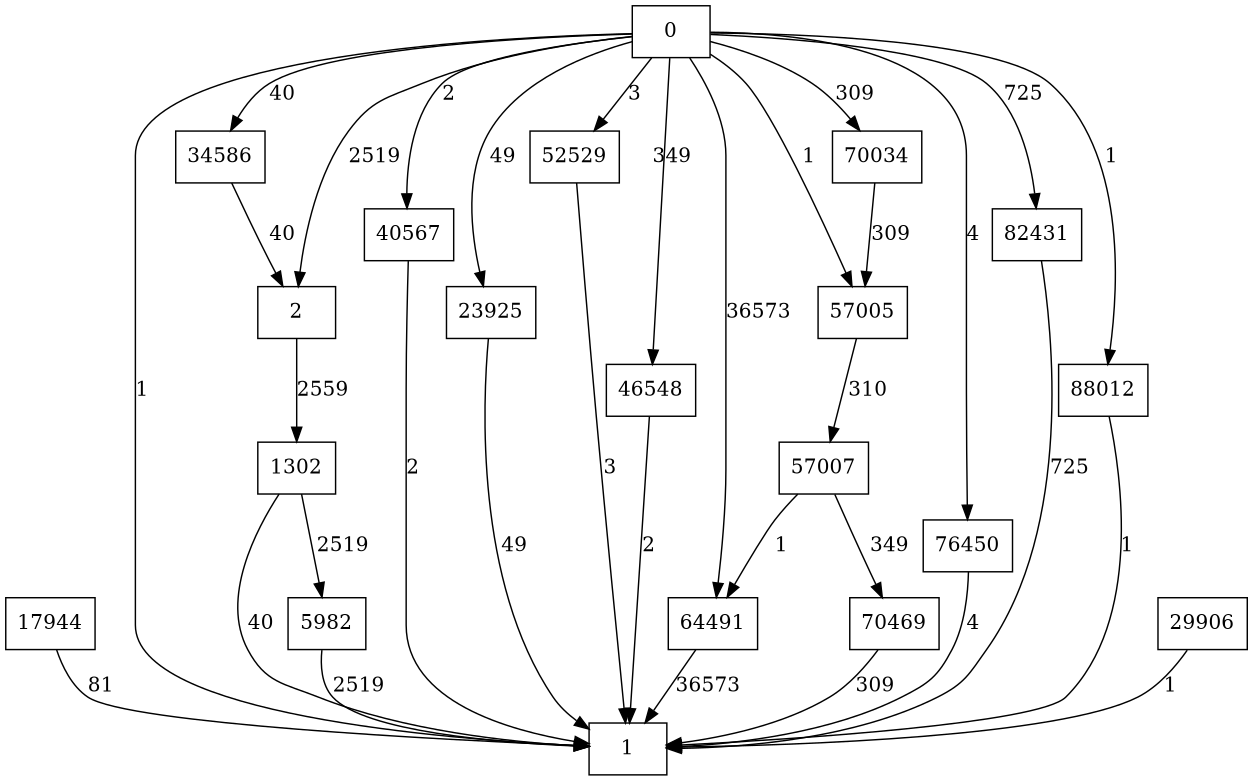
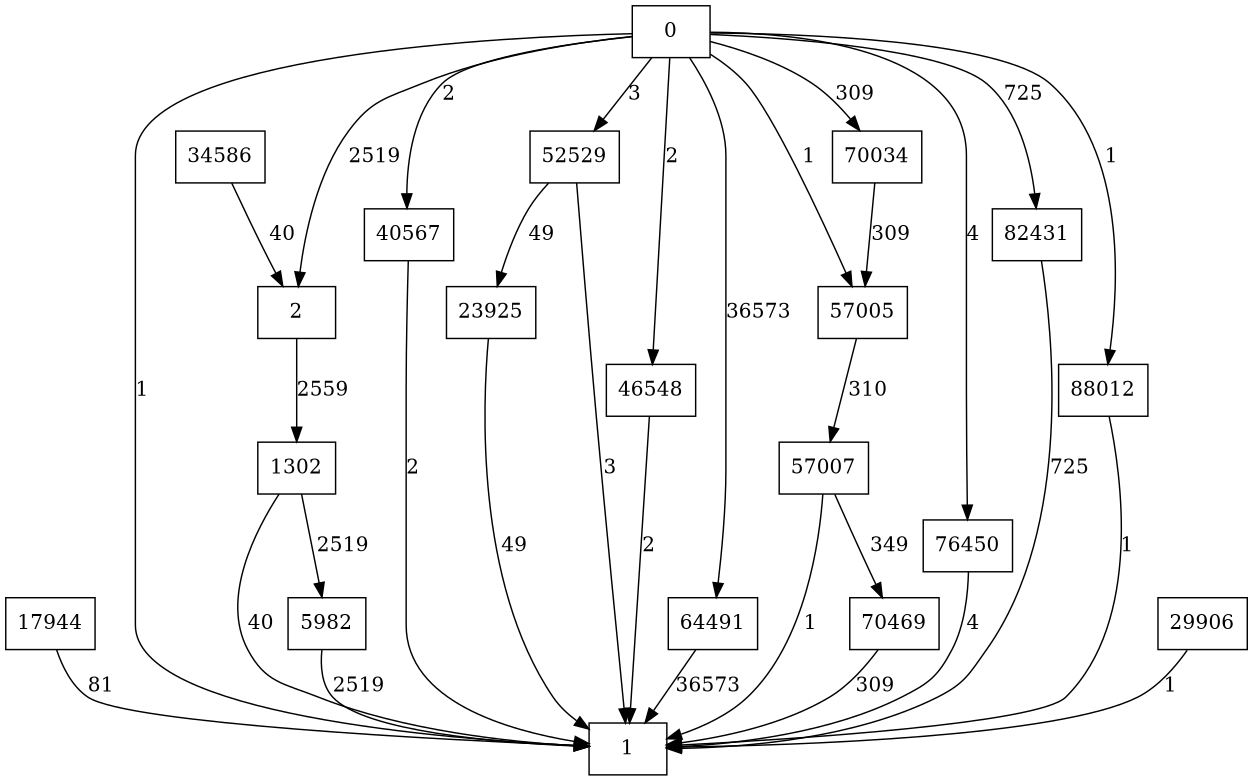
(425, 48) -> none
(498, 120) -> (520, 225)
(673, 157) -> (673, 157)
(763, 537) -> (788, 638)
